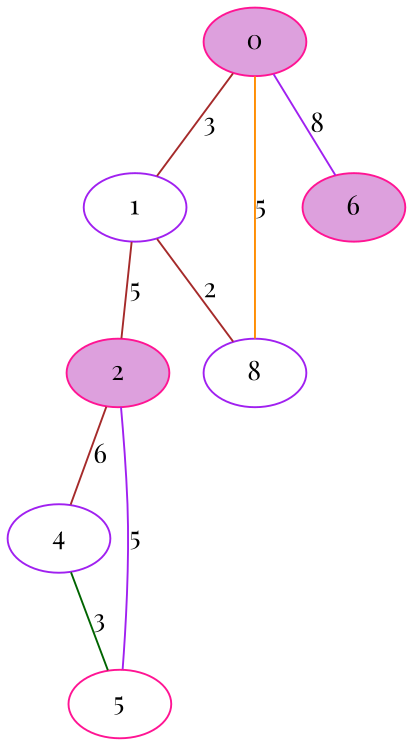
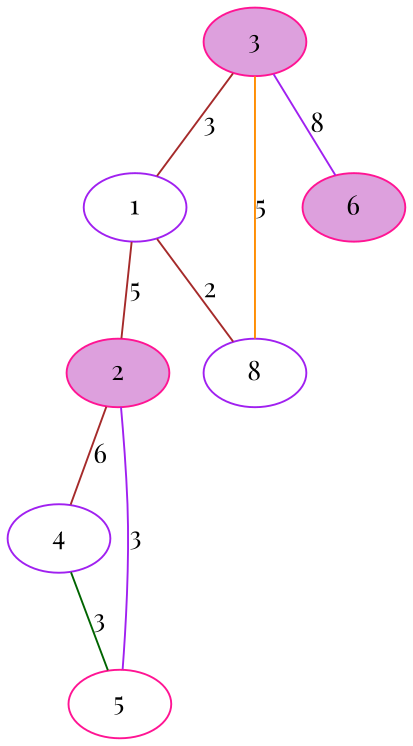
(255, 42) -> (255, 42)
(136, 538) -> (136, 538)
